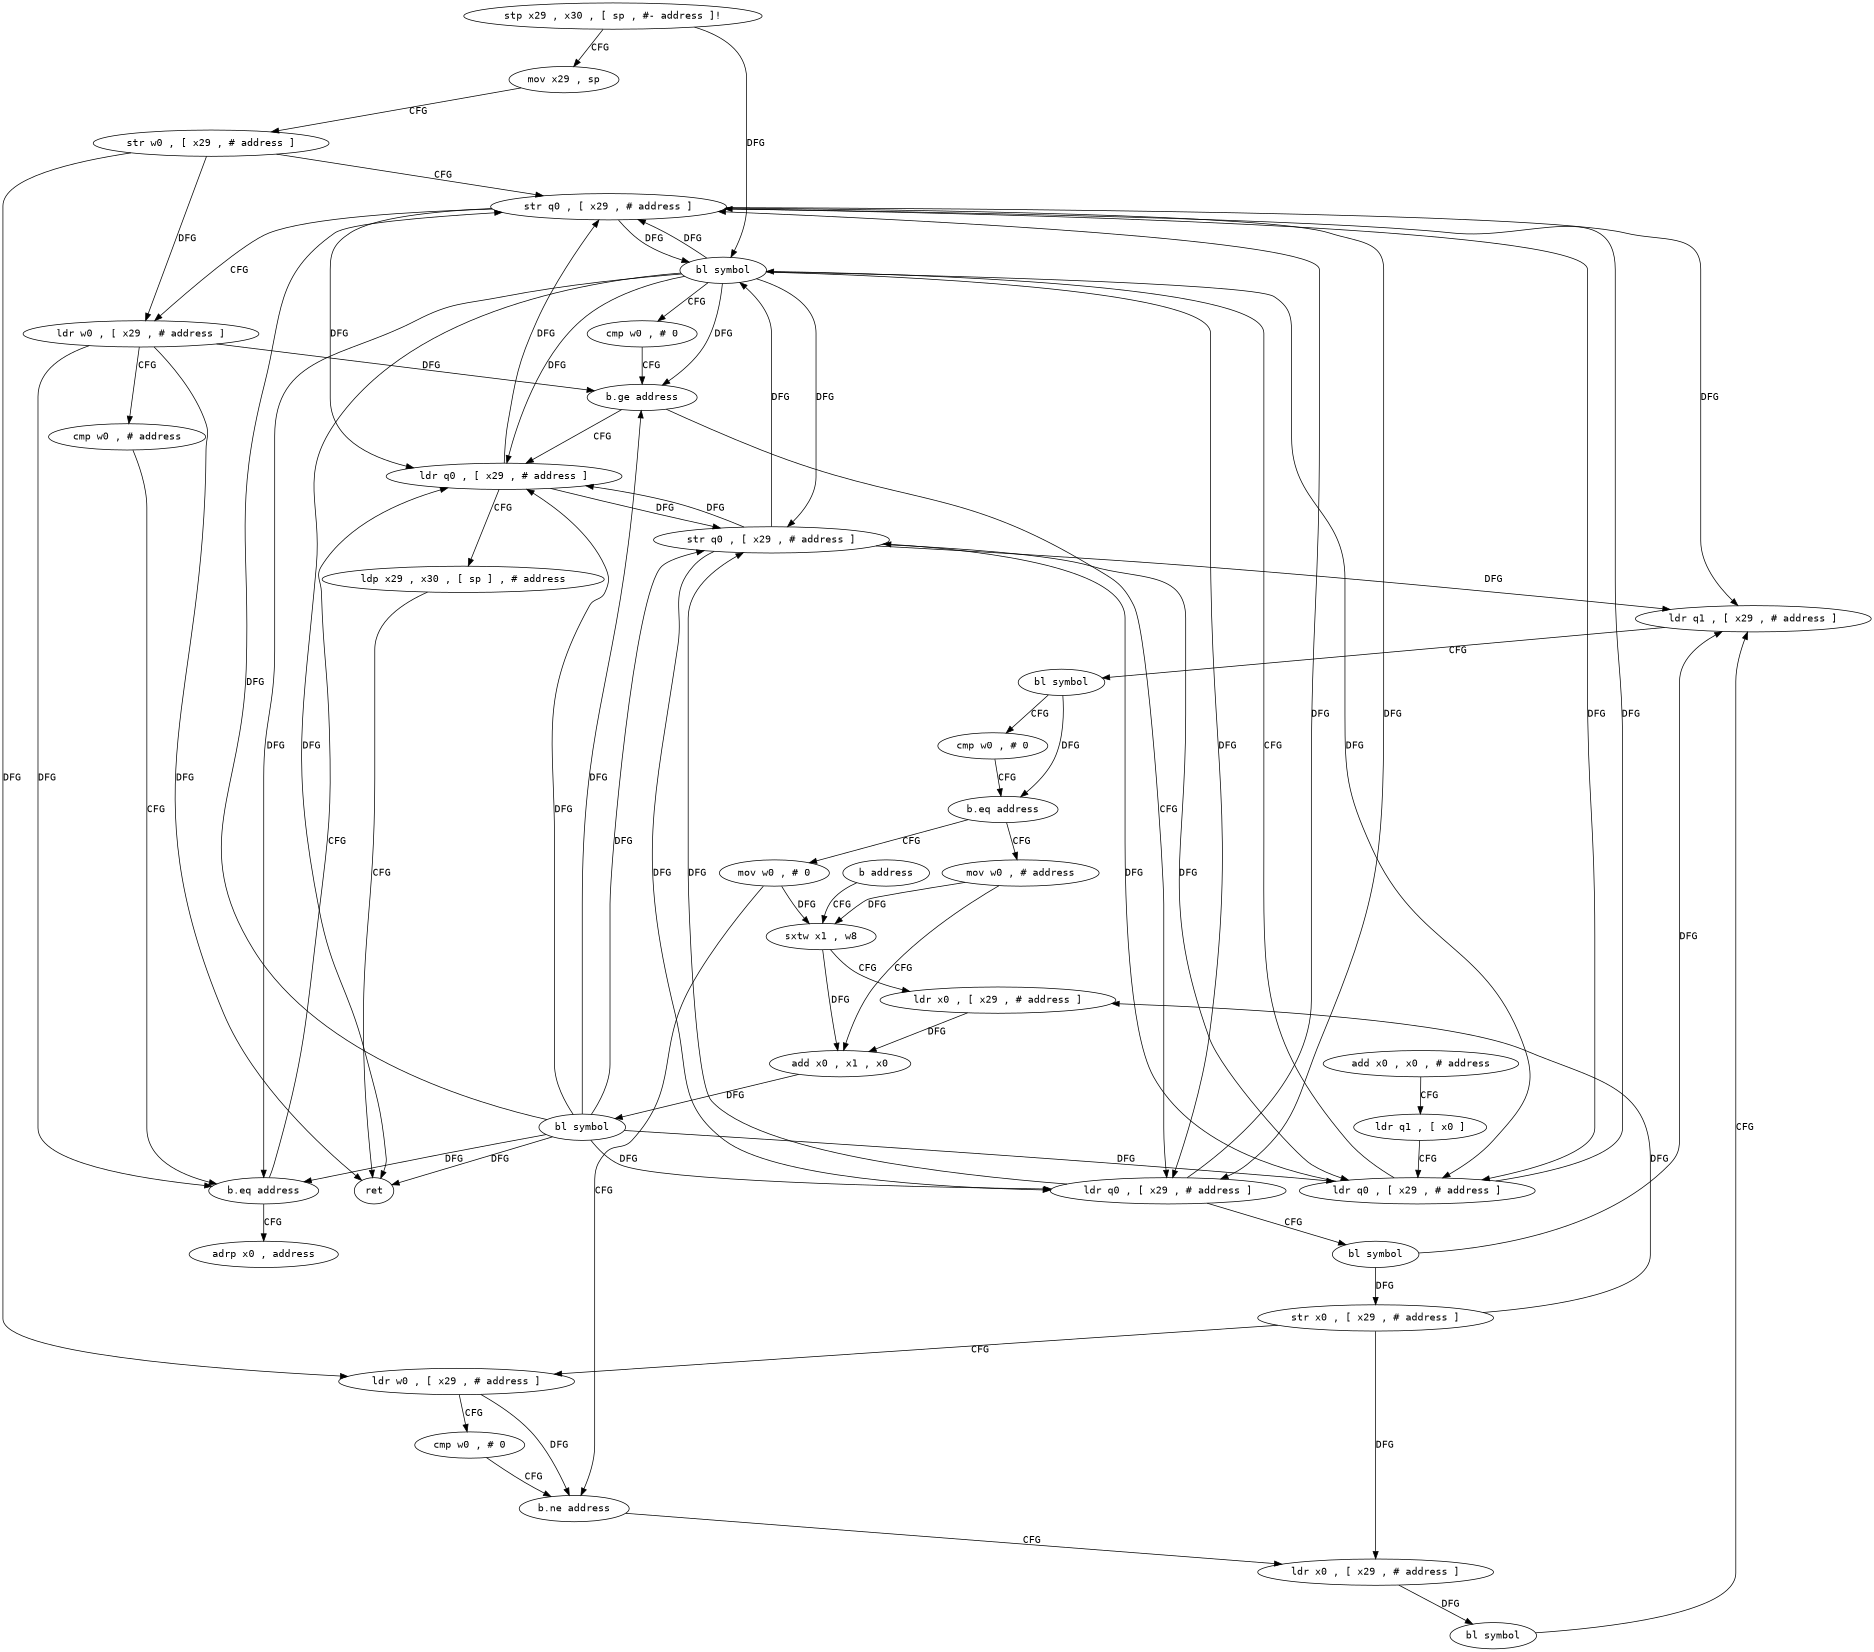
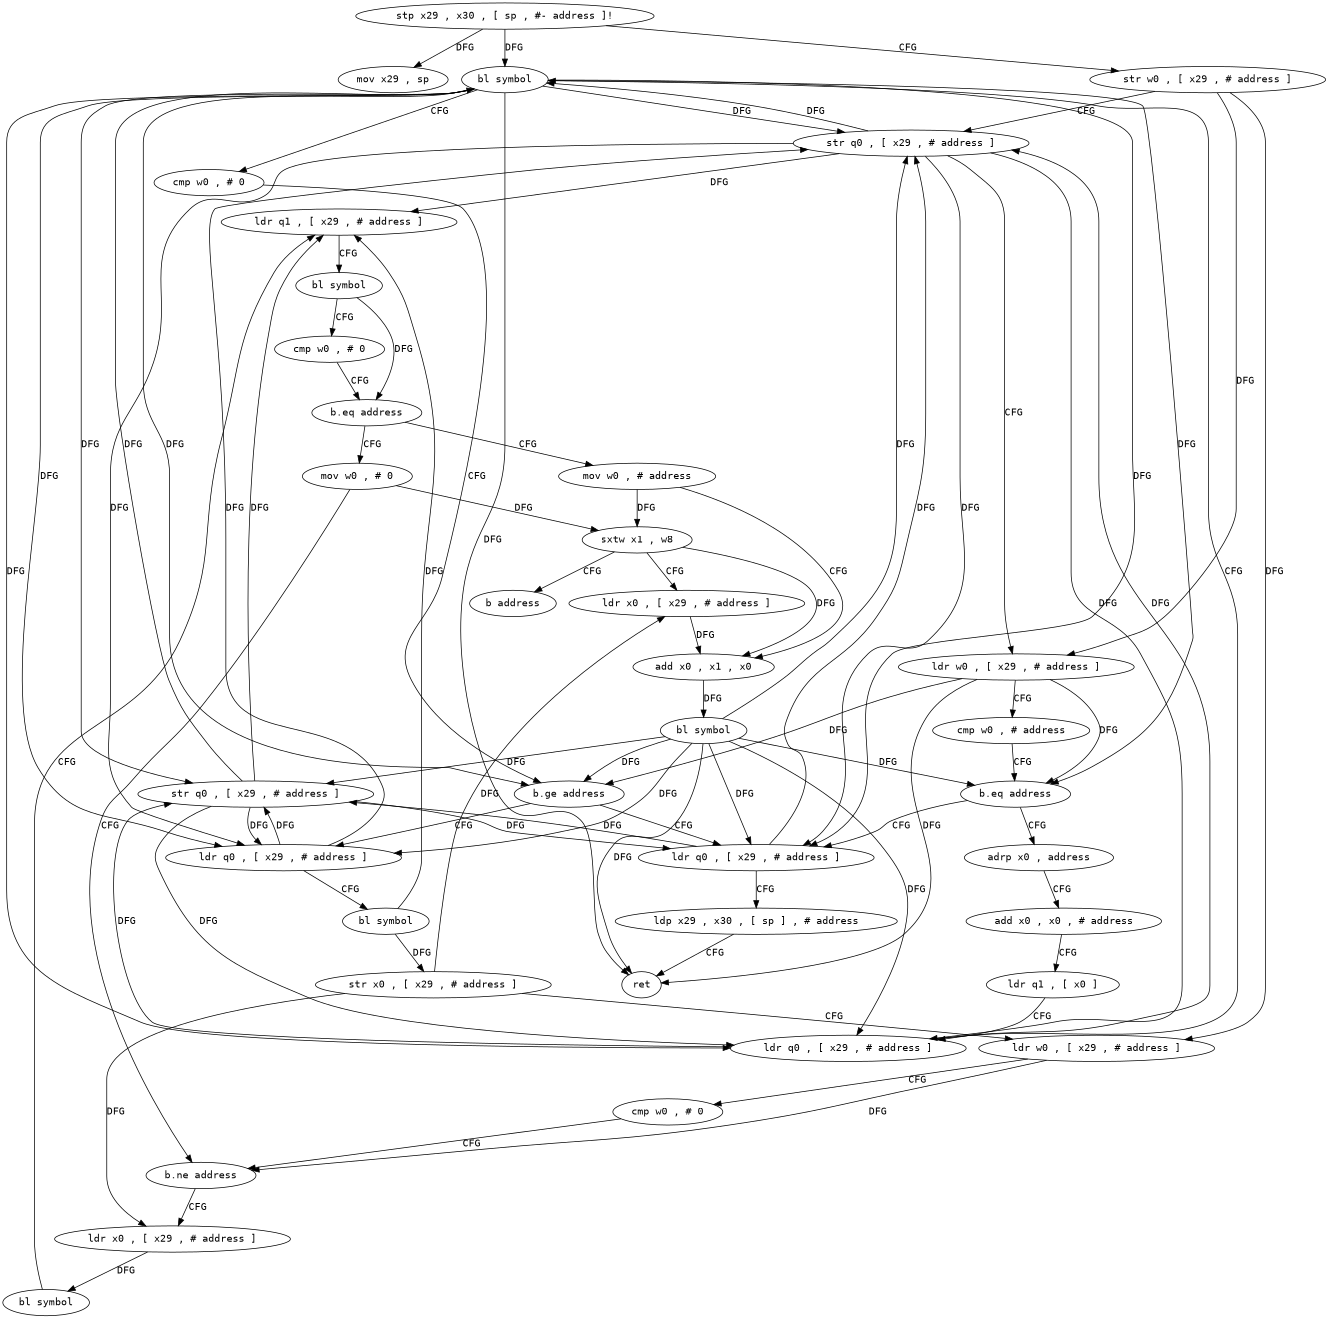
(600, 48) -> (465, 48)
(400, 109) -> (859, 48)
none -> (1050, 886)
(837, 896) -> (578, 570)
